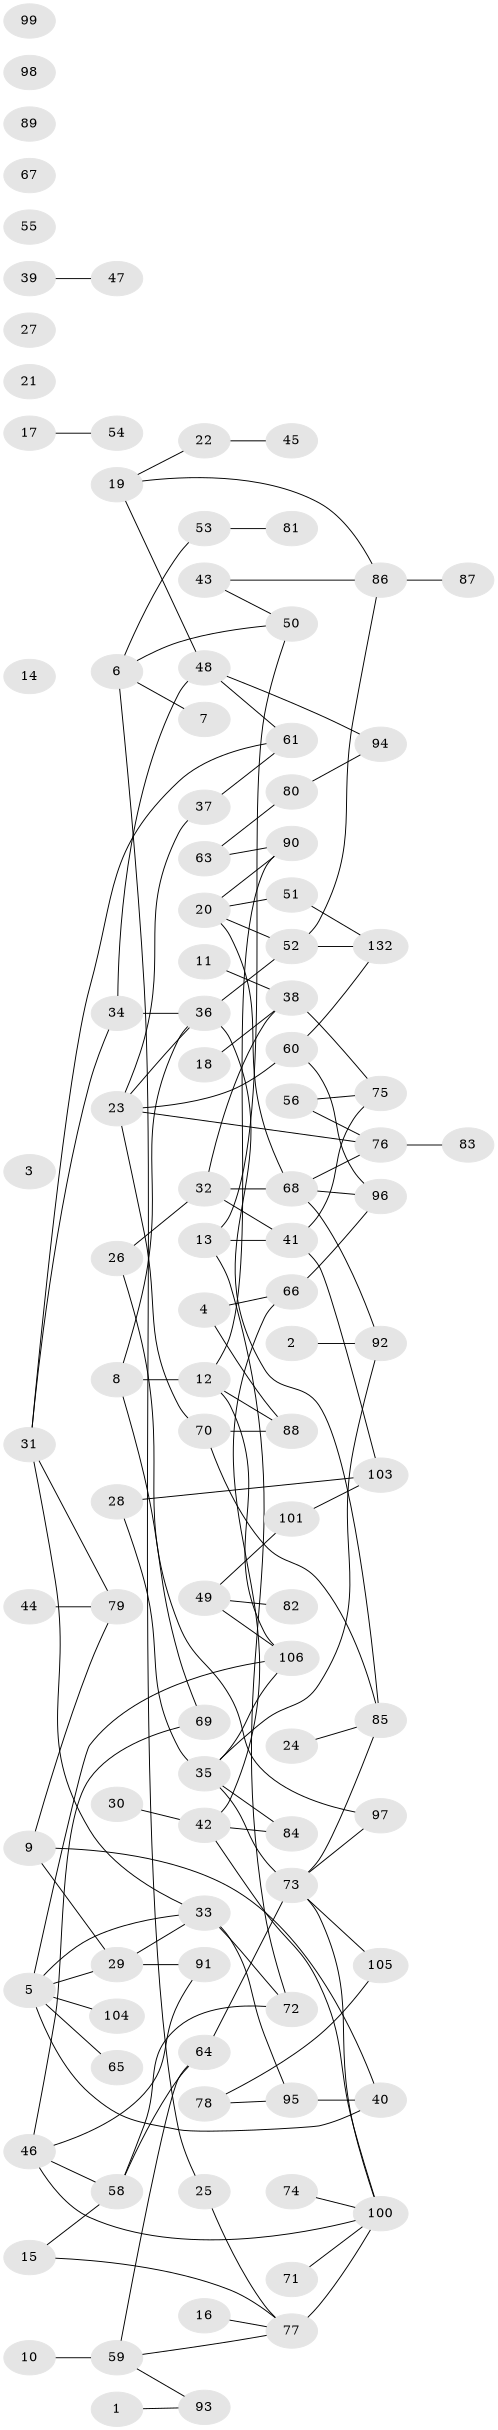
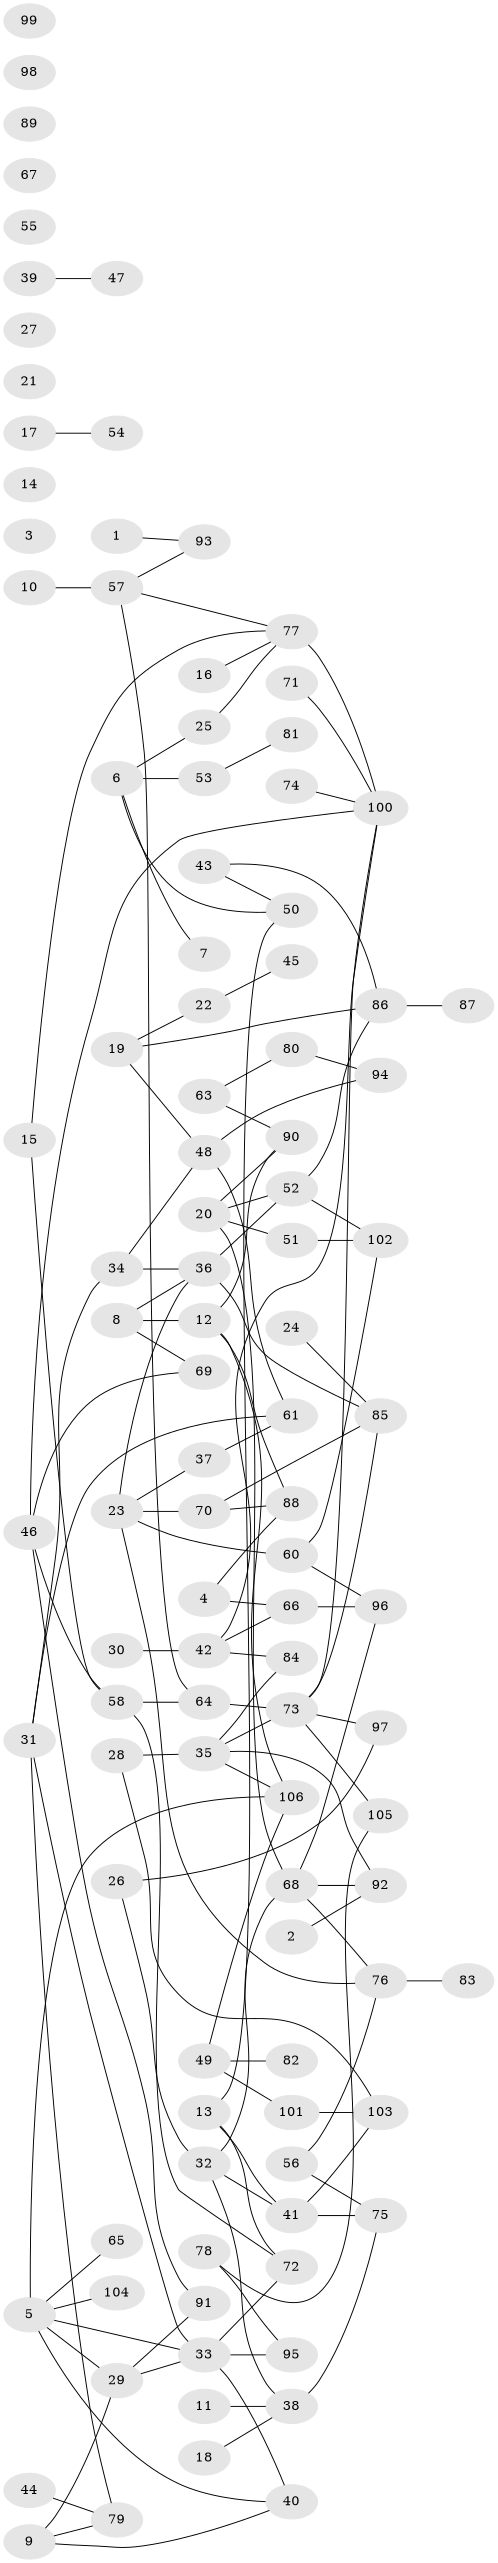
(381, 947) -> (381, 1240)
(336, 2100) -> (253, 2419)
(117, 2358) -> (117, 588)
